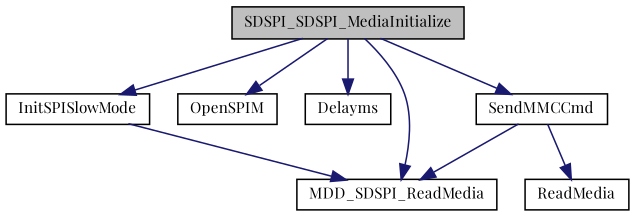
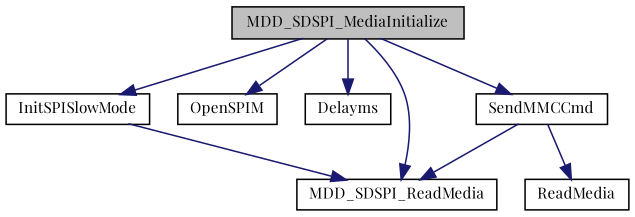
(348, 23) -> (348, 23)
